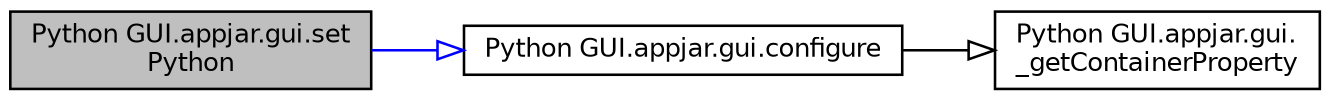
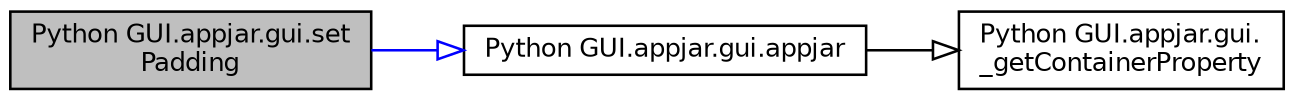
(191, 50) -> (191, 50)
(683, 50) -> (665, 50)
